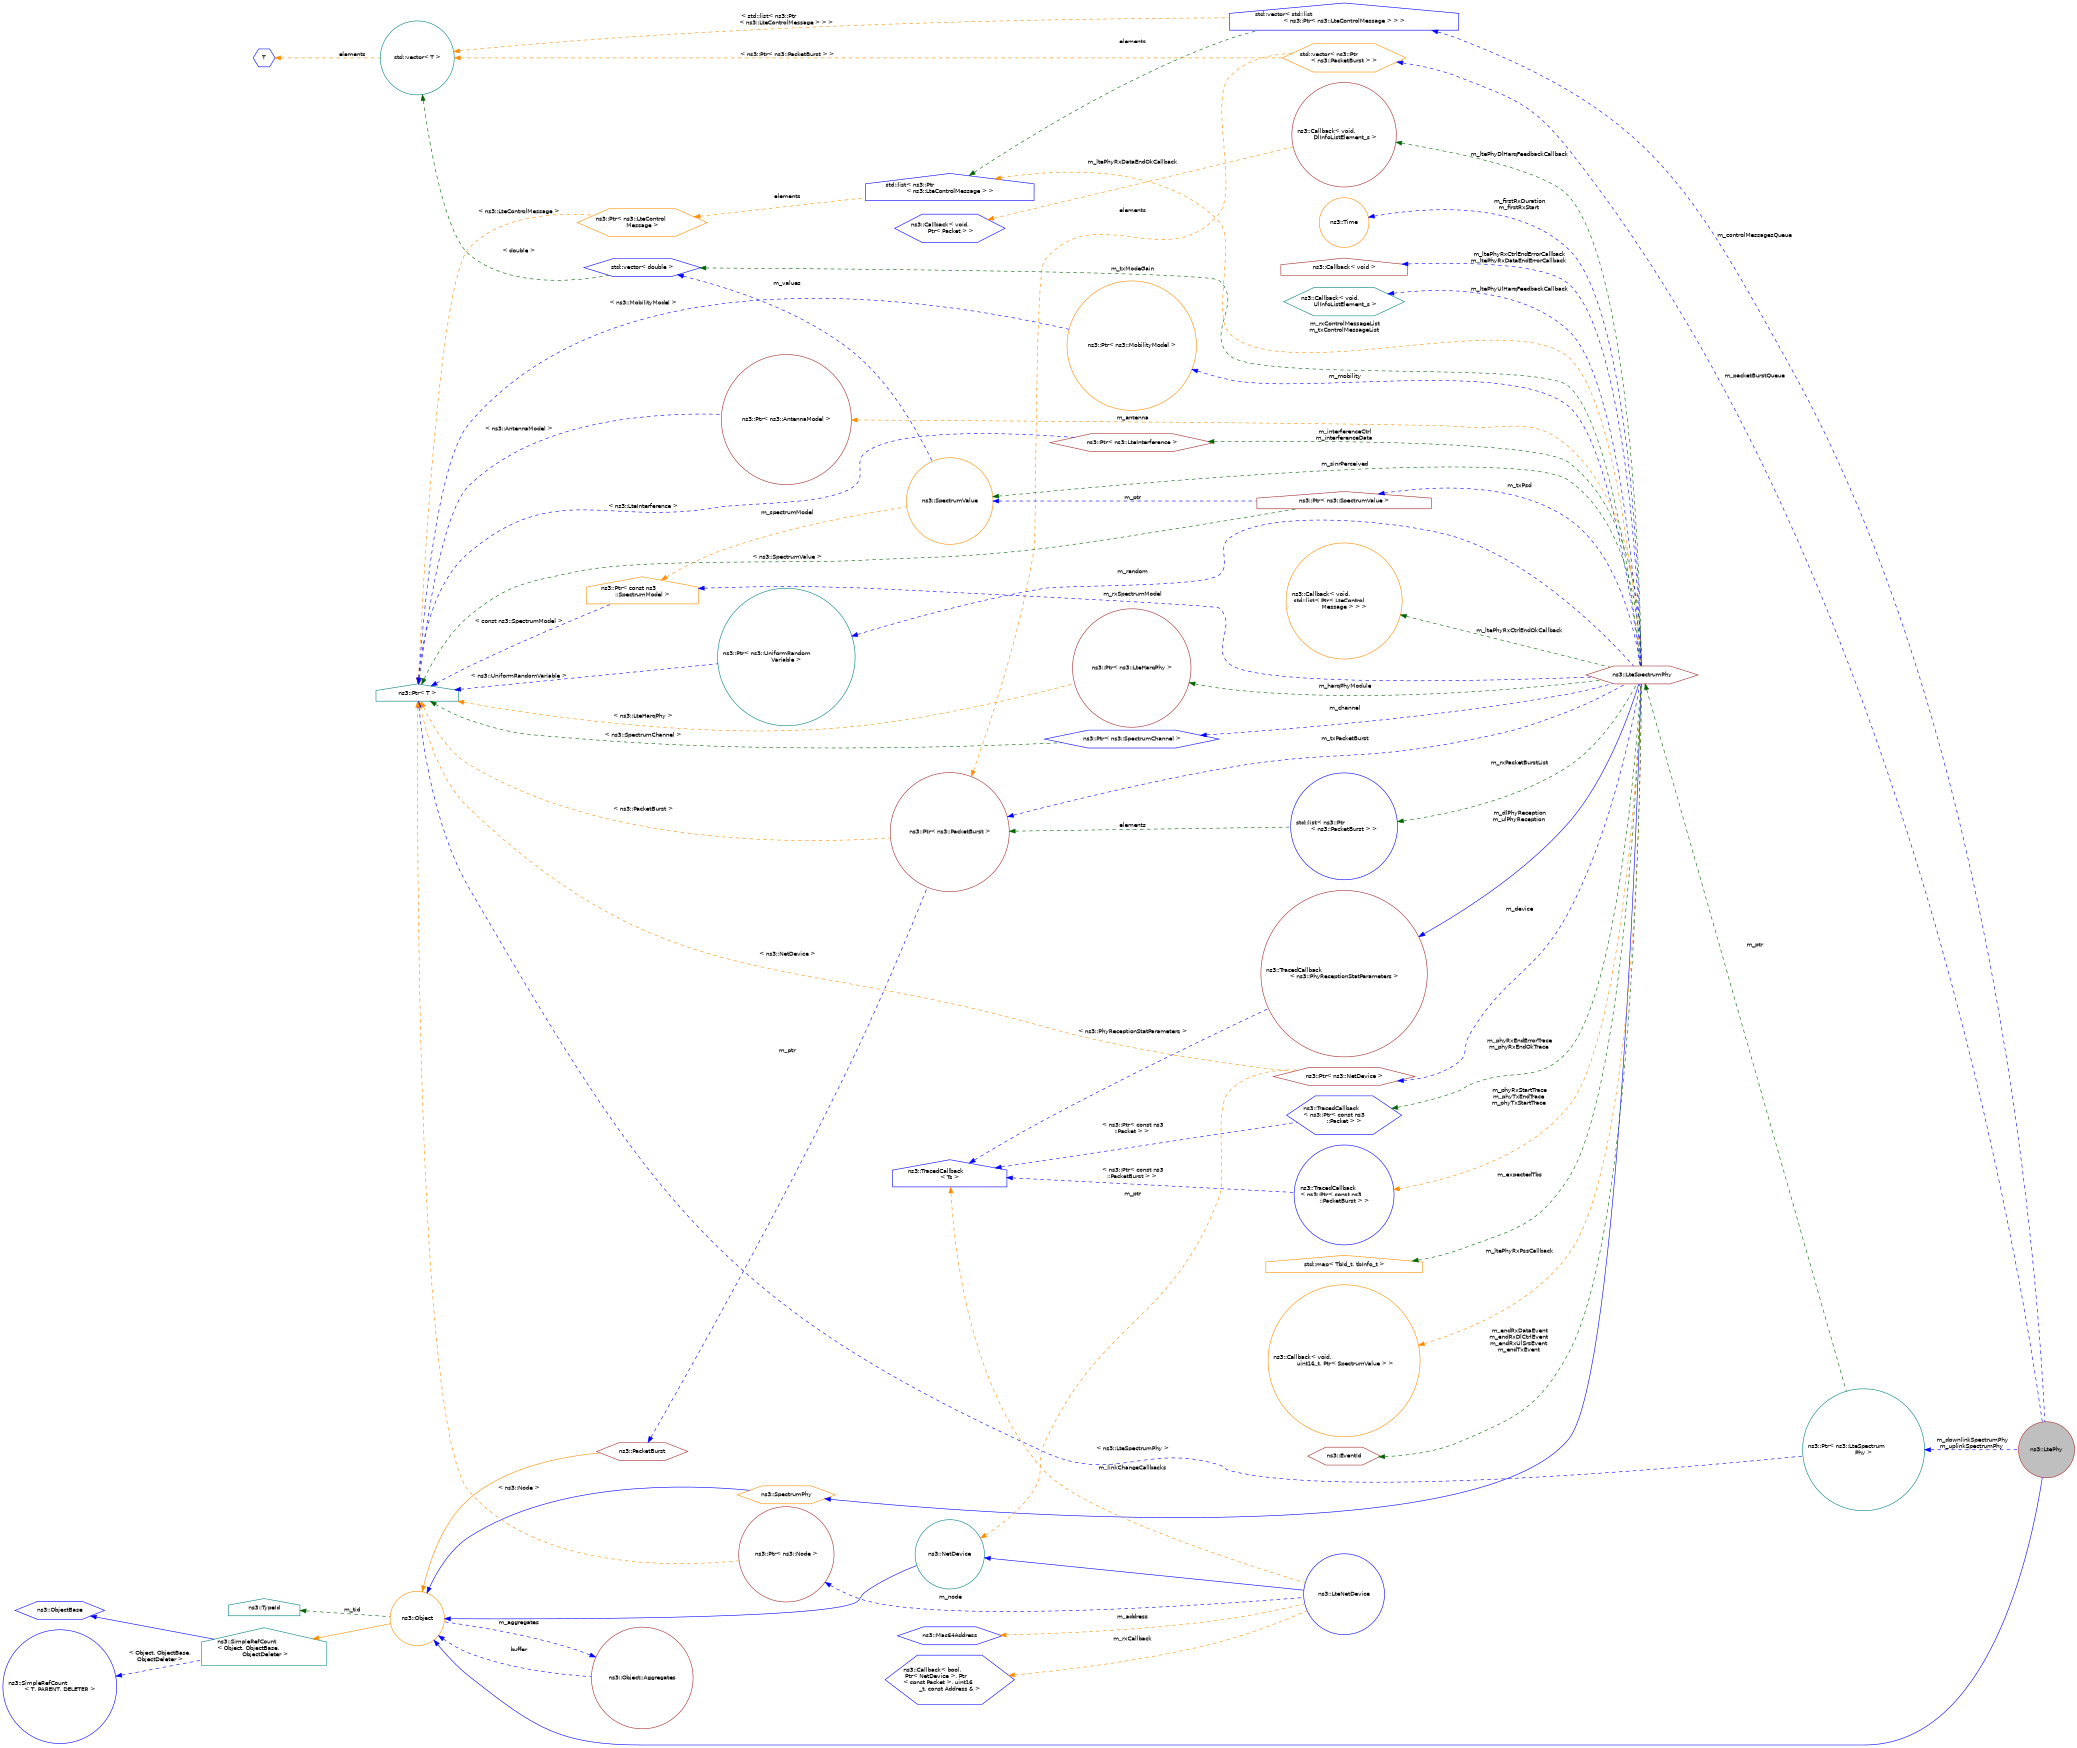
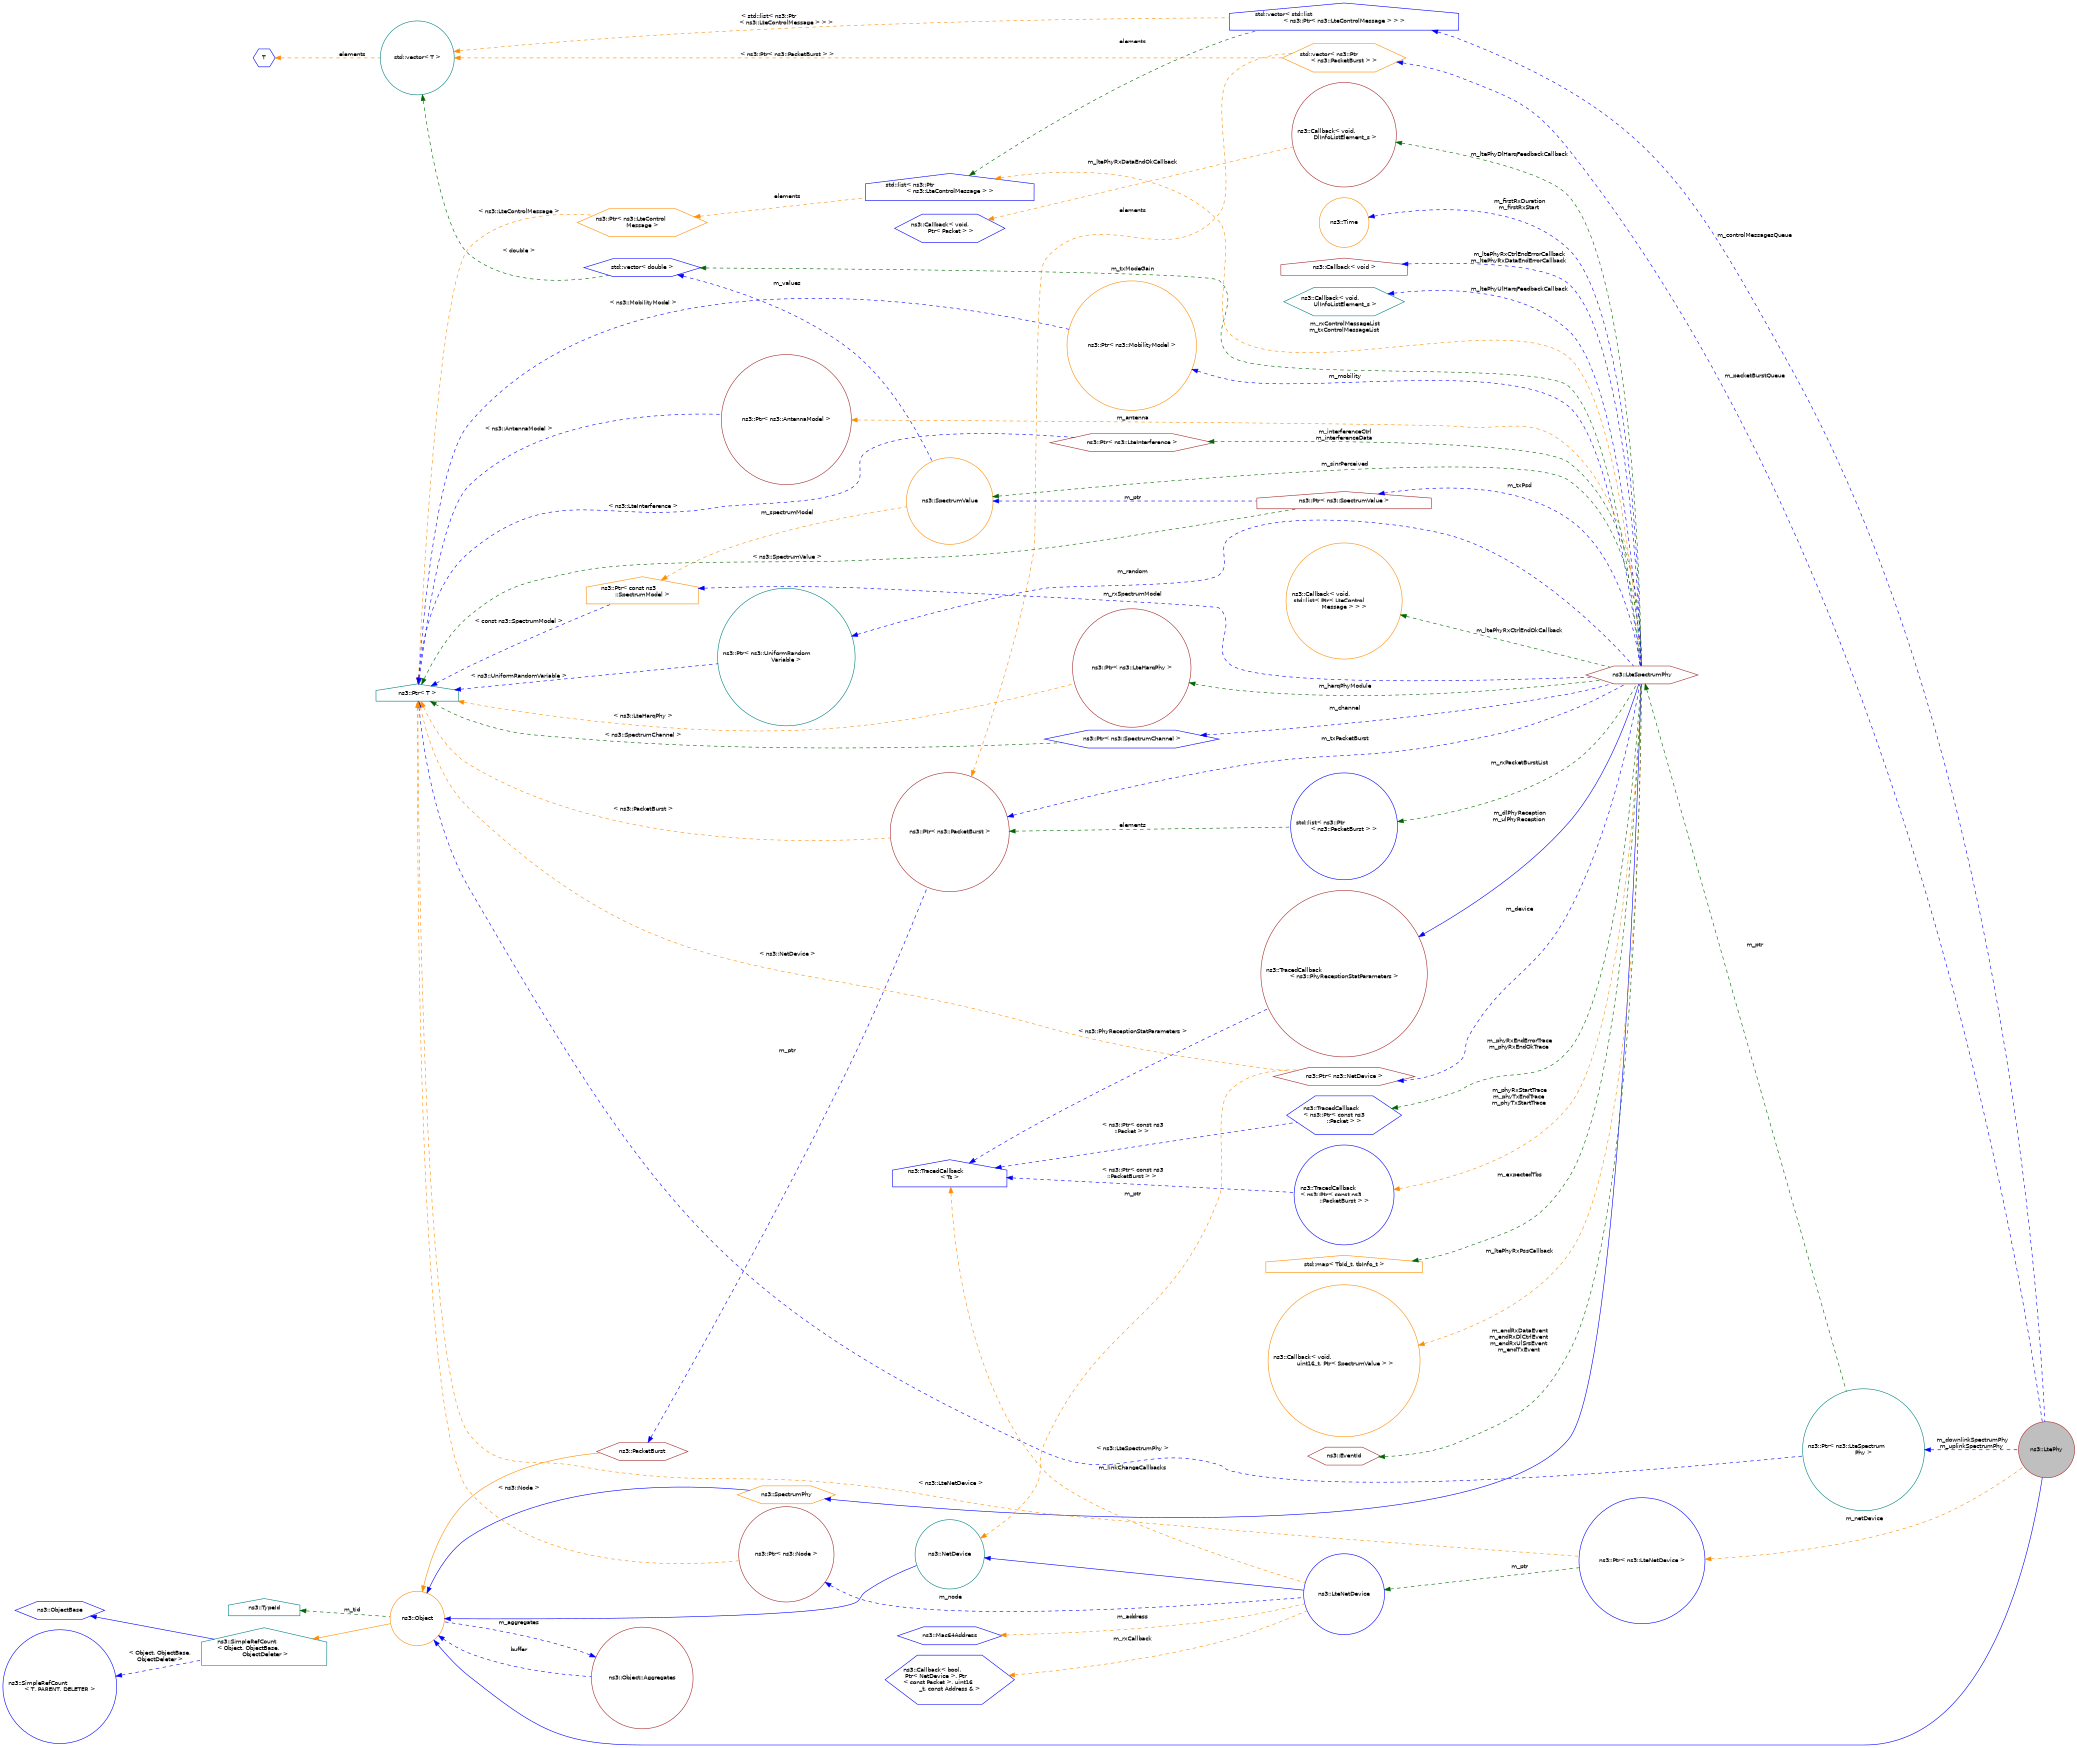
none -> (1642, 1561)
